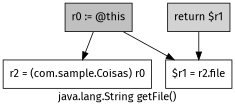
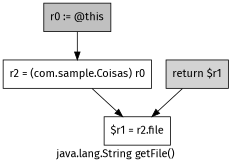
(145, 44) -> (104, 100)
